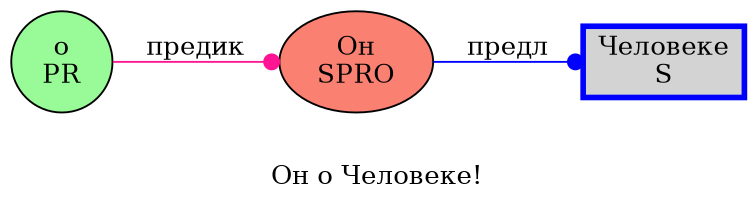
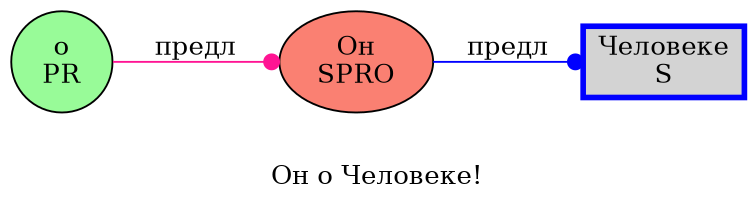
(196, 48) -> (196, 48)
